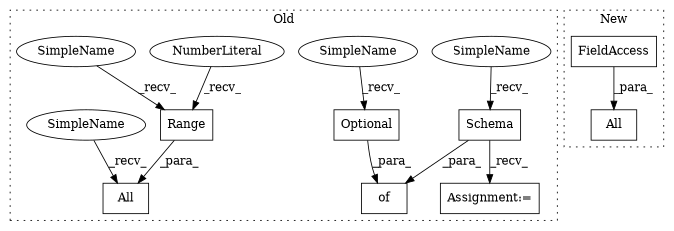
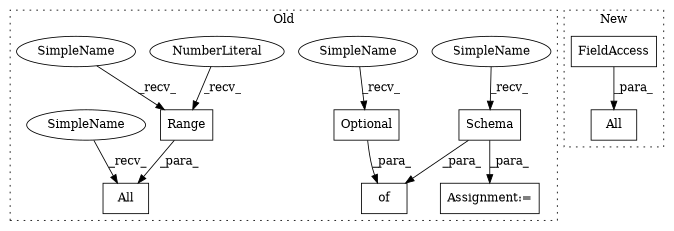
(509, 162) -> (509, 162)
